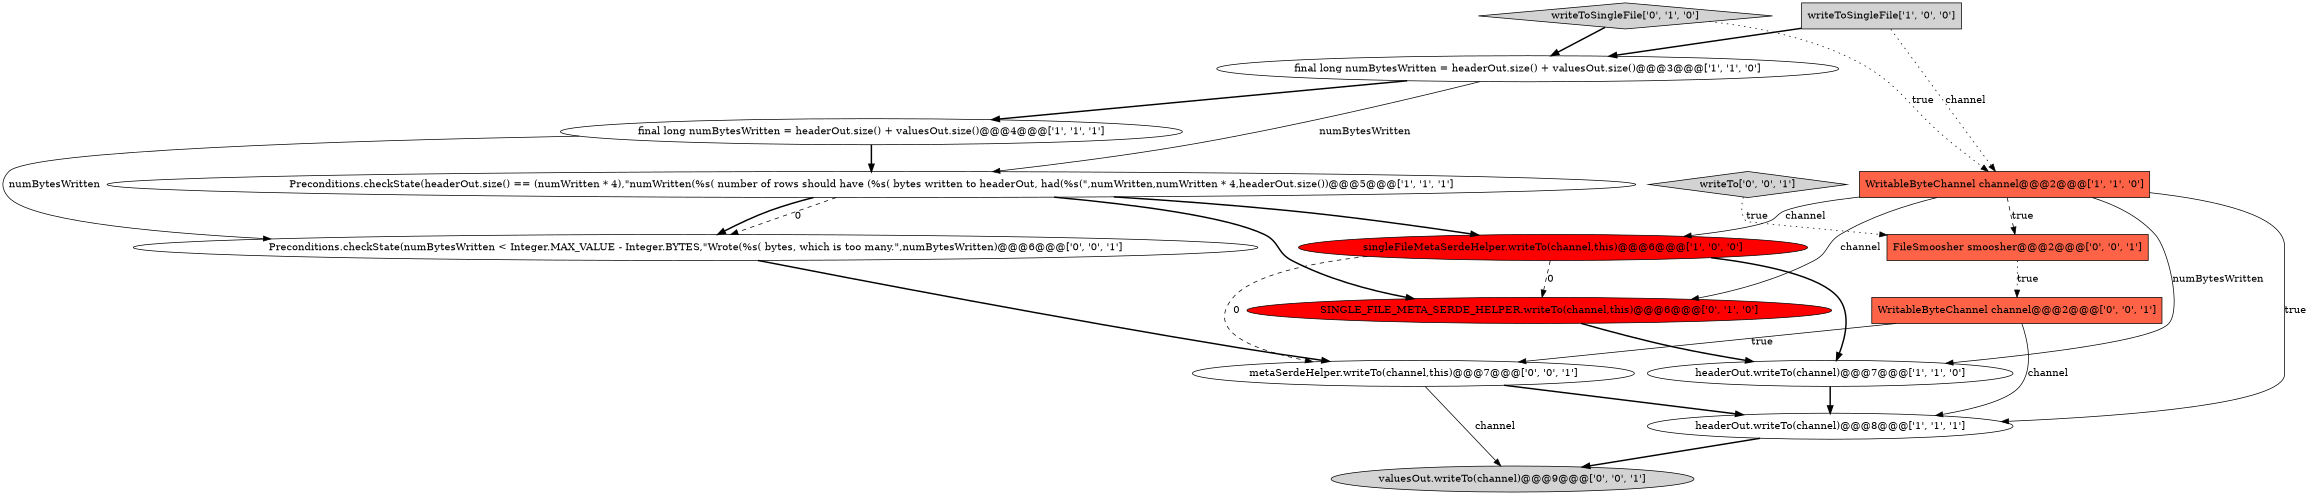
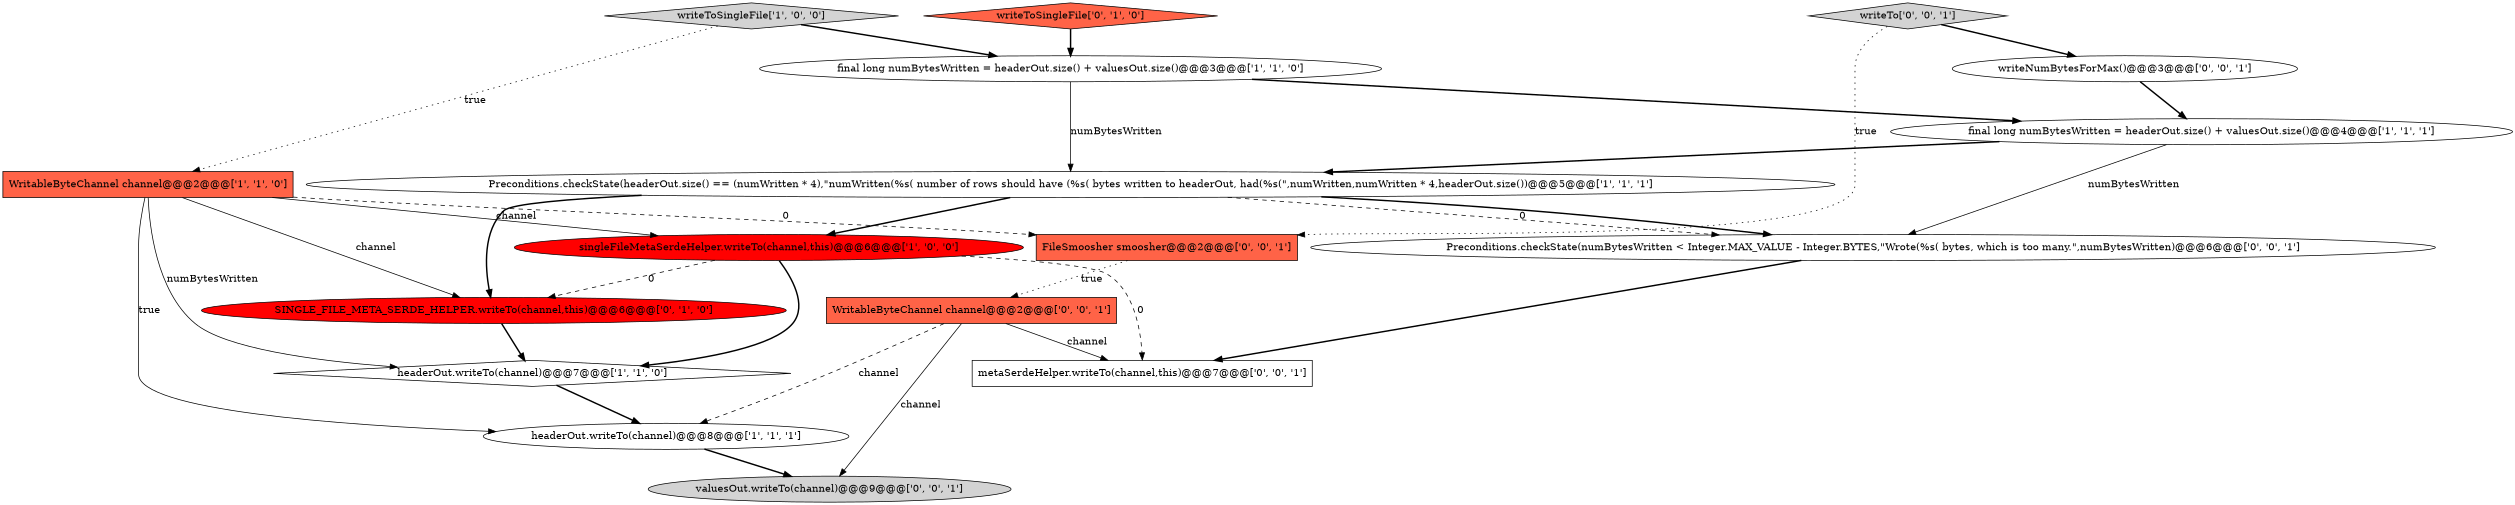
(1625, 16) -> (1071, 16)
(1882, 16) -> (751, 16)
(1862, 64) -> none
none -> (2125, 69)
(1965, 100) -> (475, 100)
(2023, 216) -> (786, 216)
(1762, 342) -> (1087, 342)
(1413, 373) -> (1142, 373)
(1830, 373) -> (532, 373)
(2013, 392) -> (827, 375)
(1620, 400) -> none
(1460, 424) -> (903, 397)
